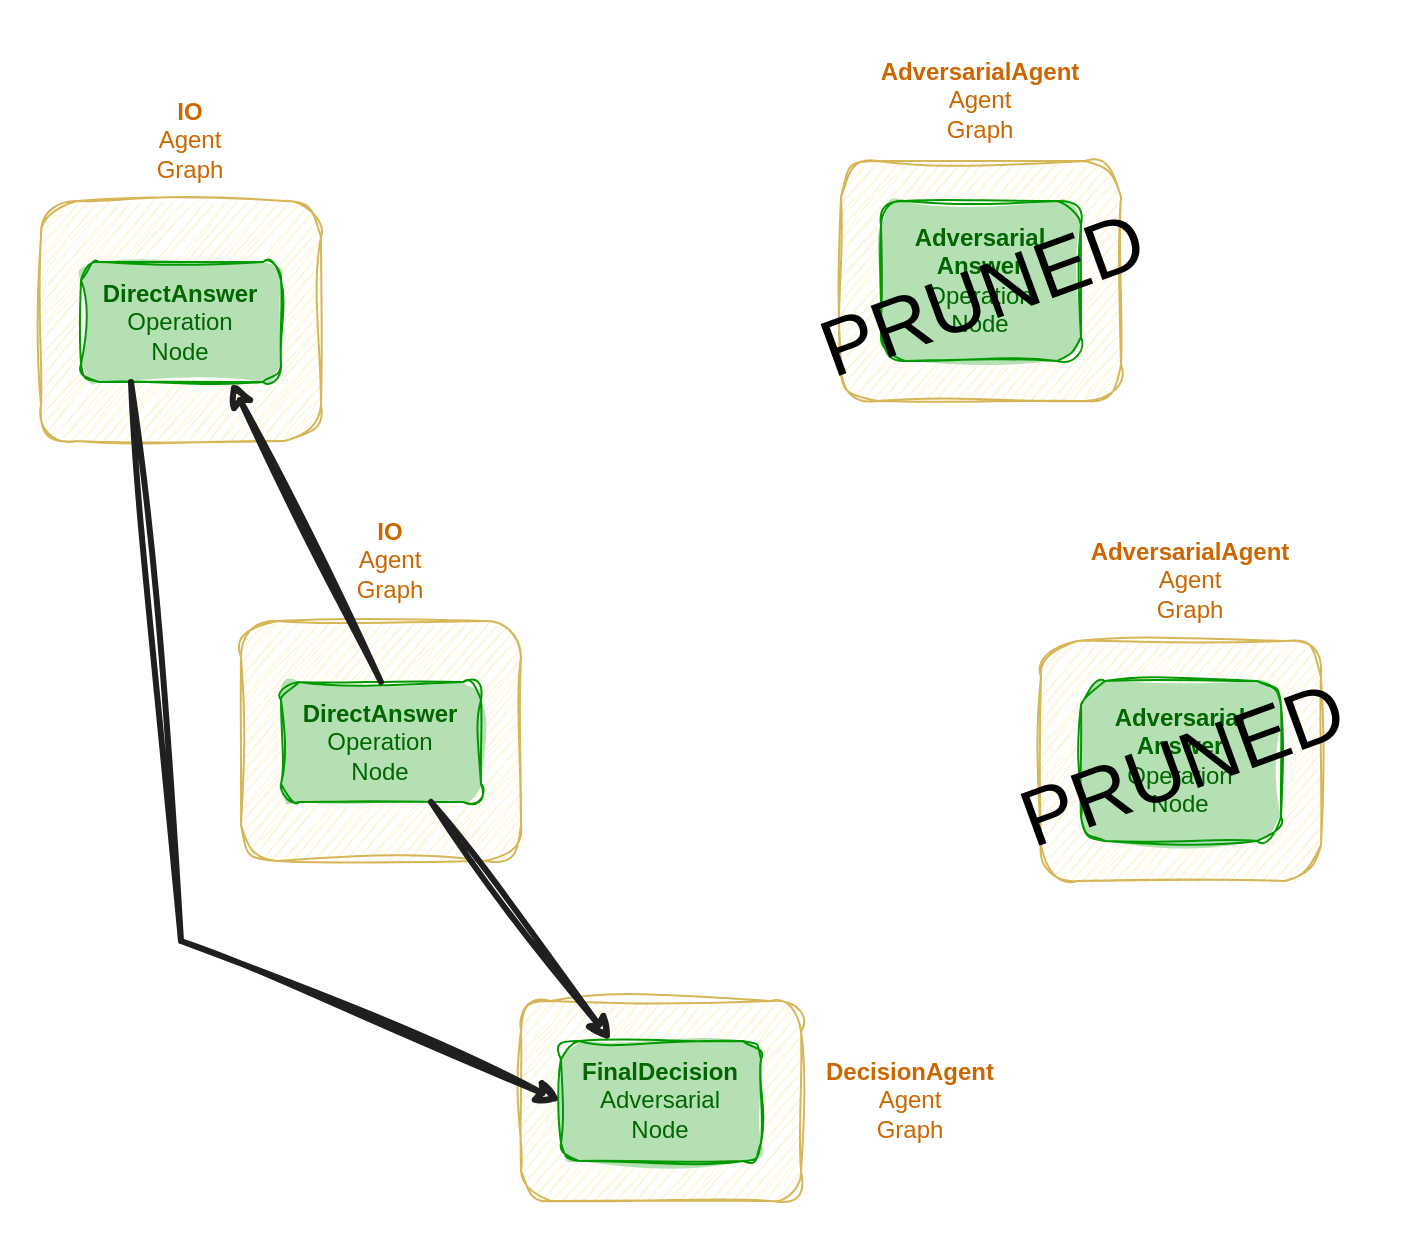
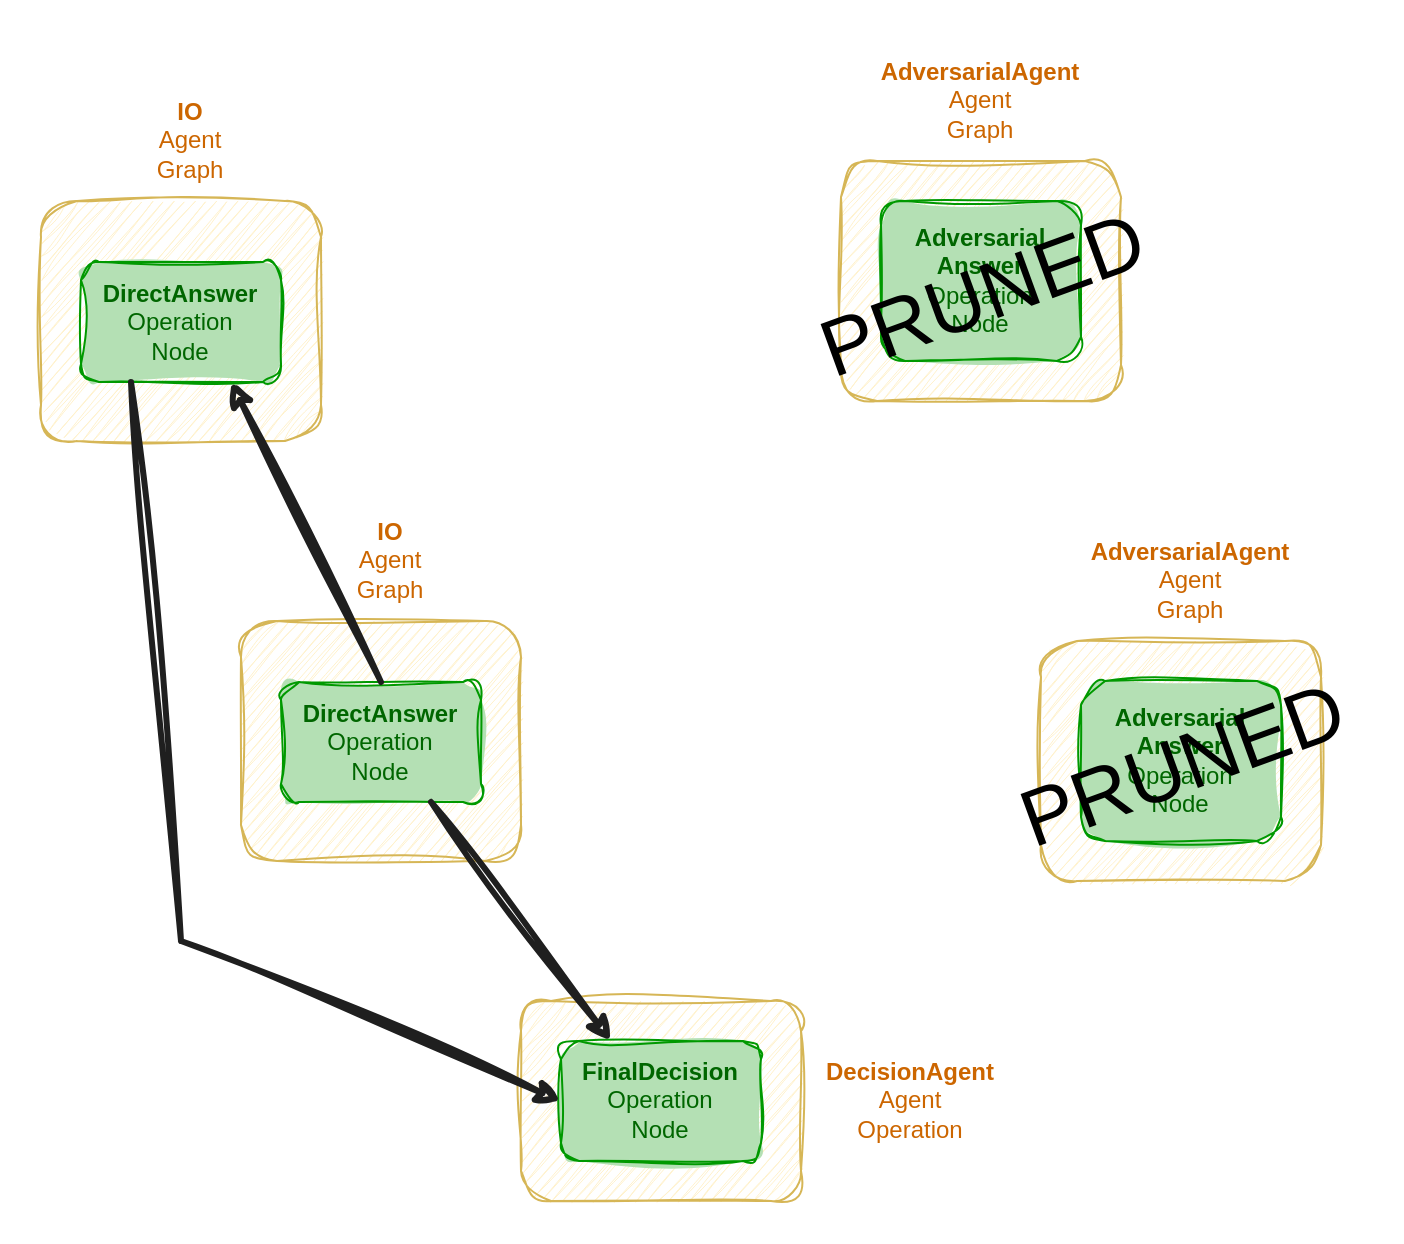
(661, 1101) -> (661, 1101)
(911, 1101) -> (911, 1101)
